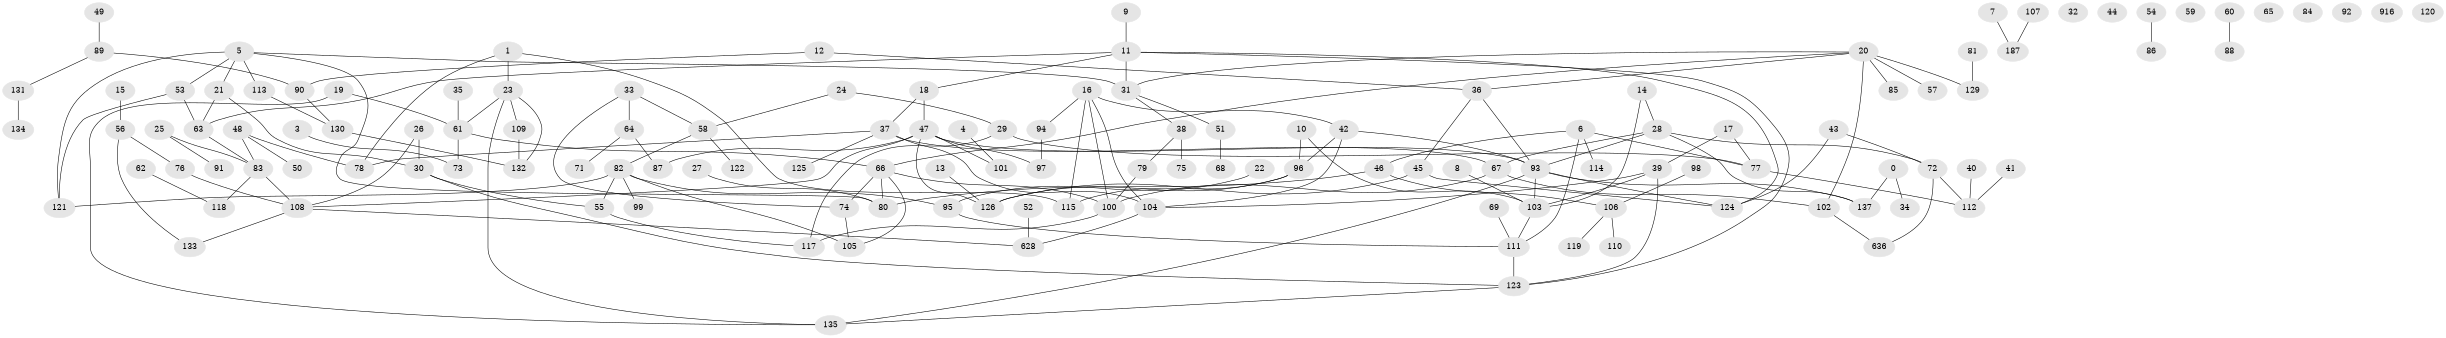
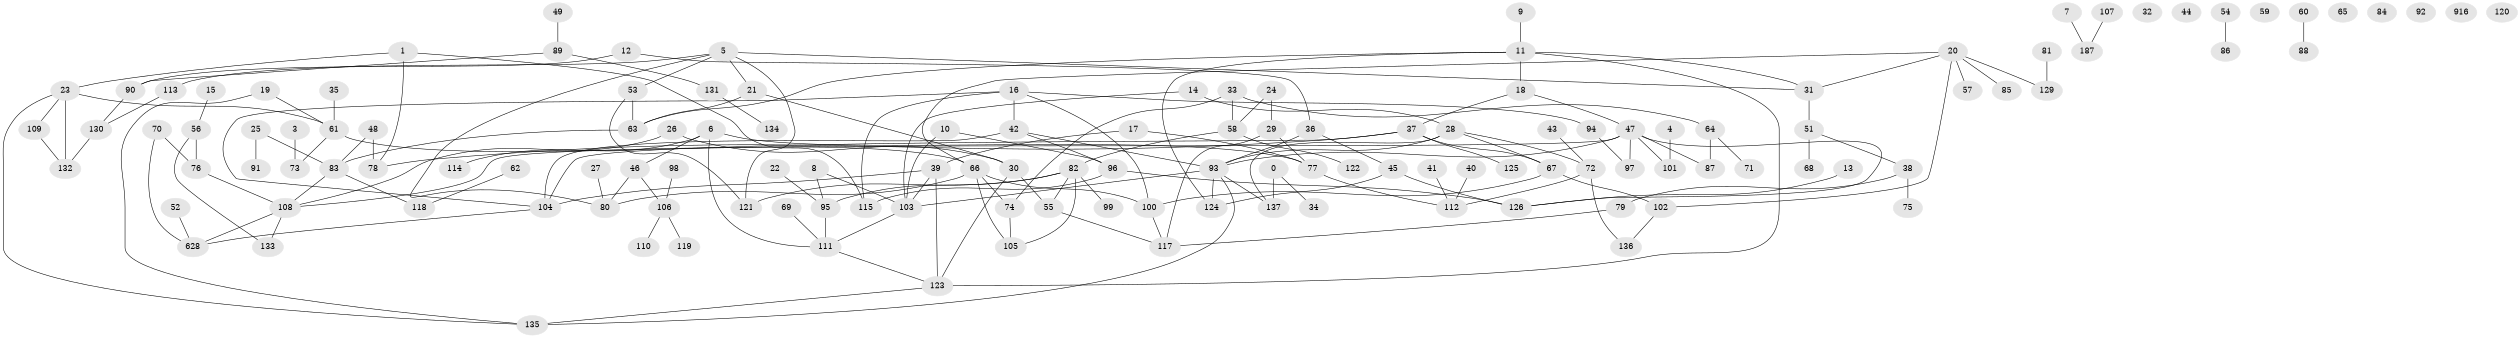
(1670, 71) -> none
(1158, 113) -> (1859, 149)
none -> (157, 130)
(297, 169) -> none
(1791, 180) -> none
none -> (819, 185)
(1126, 188) -> (1394, 230)
(1879, 247) -> (1626, 247)
